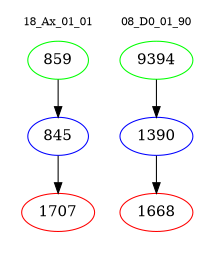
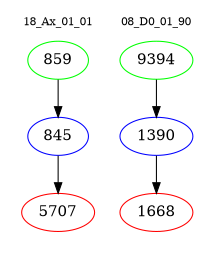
(58, 212) -> (58, 212)
